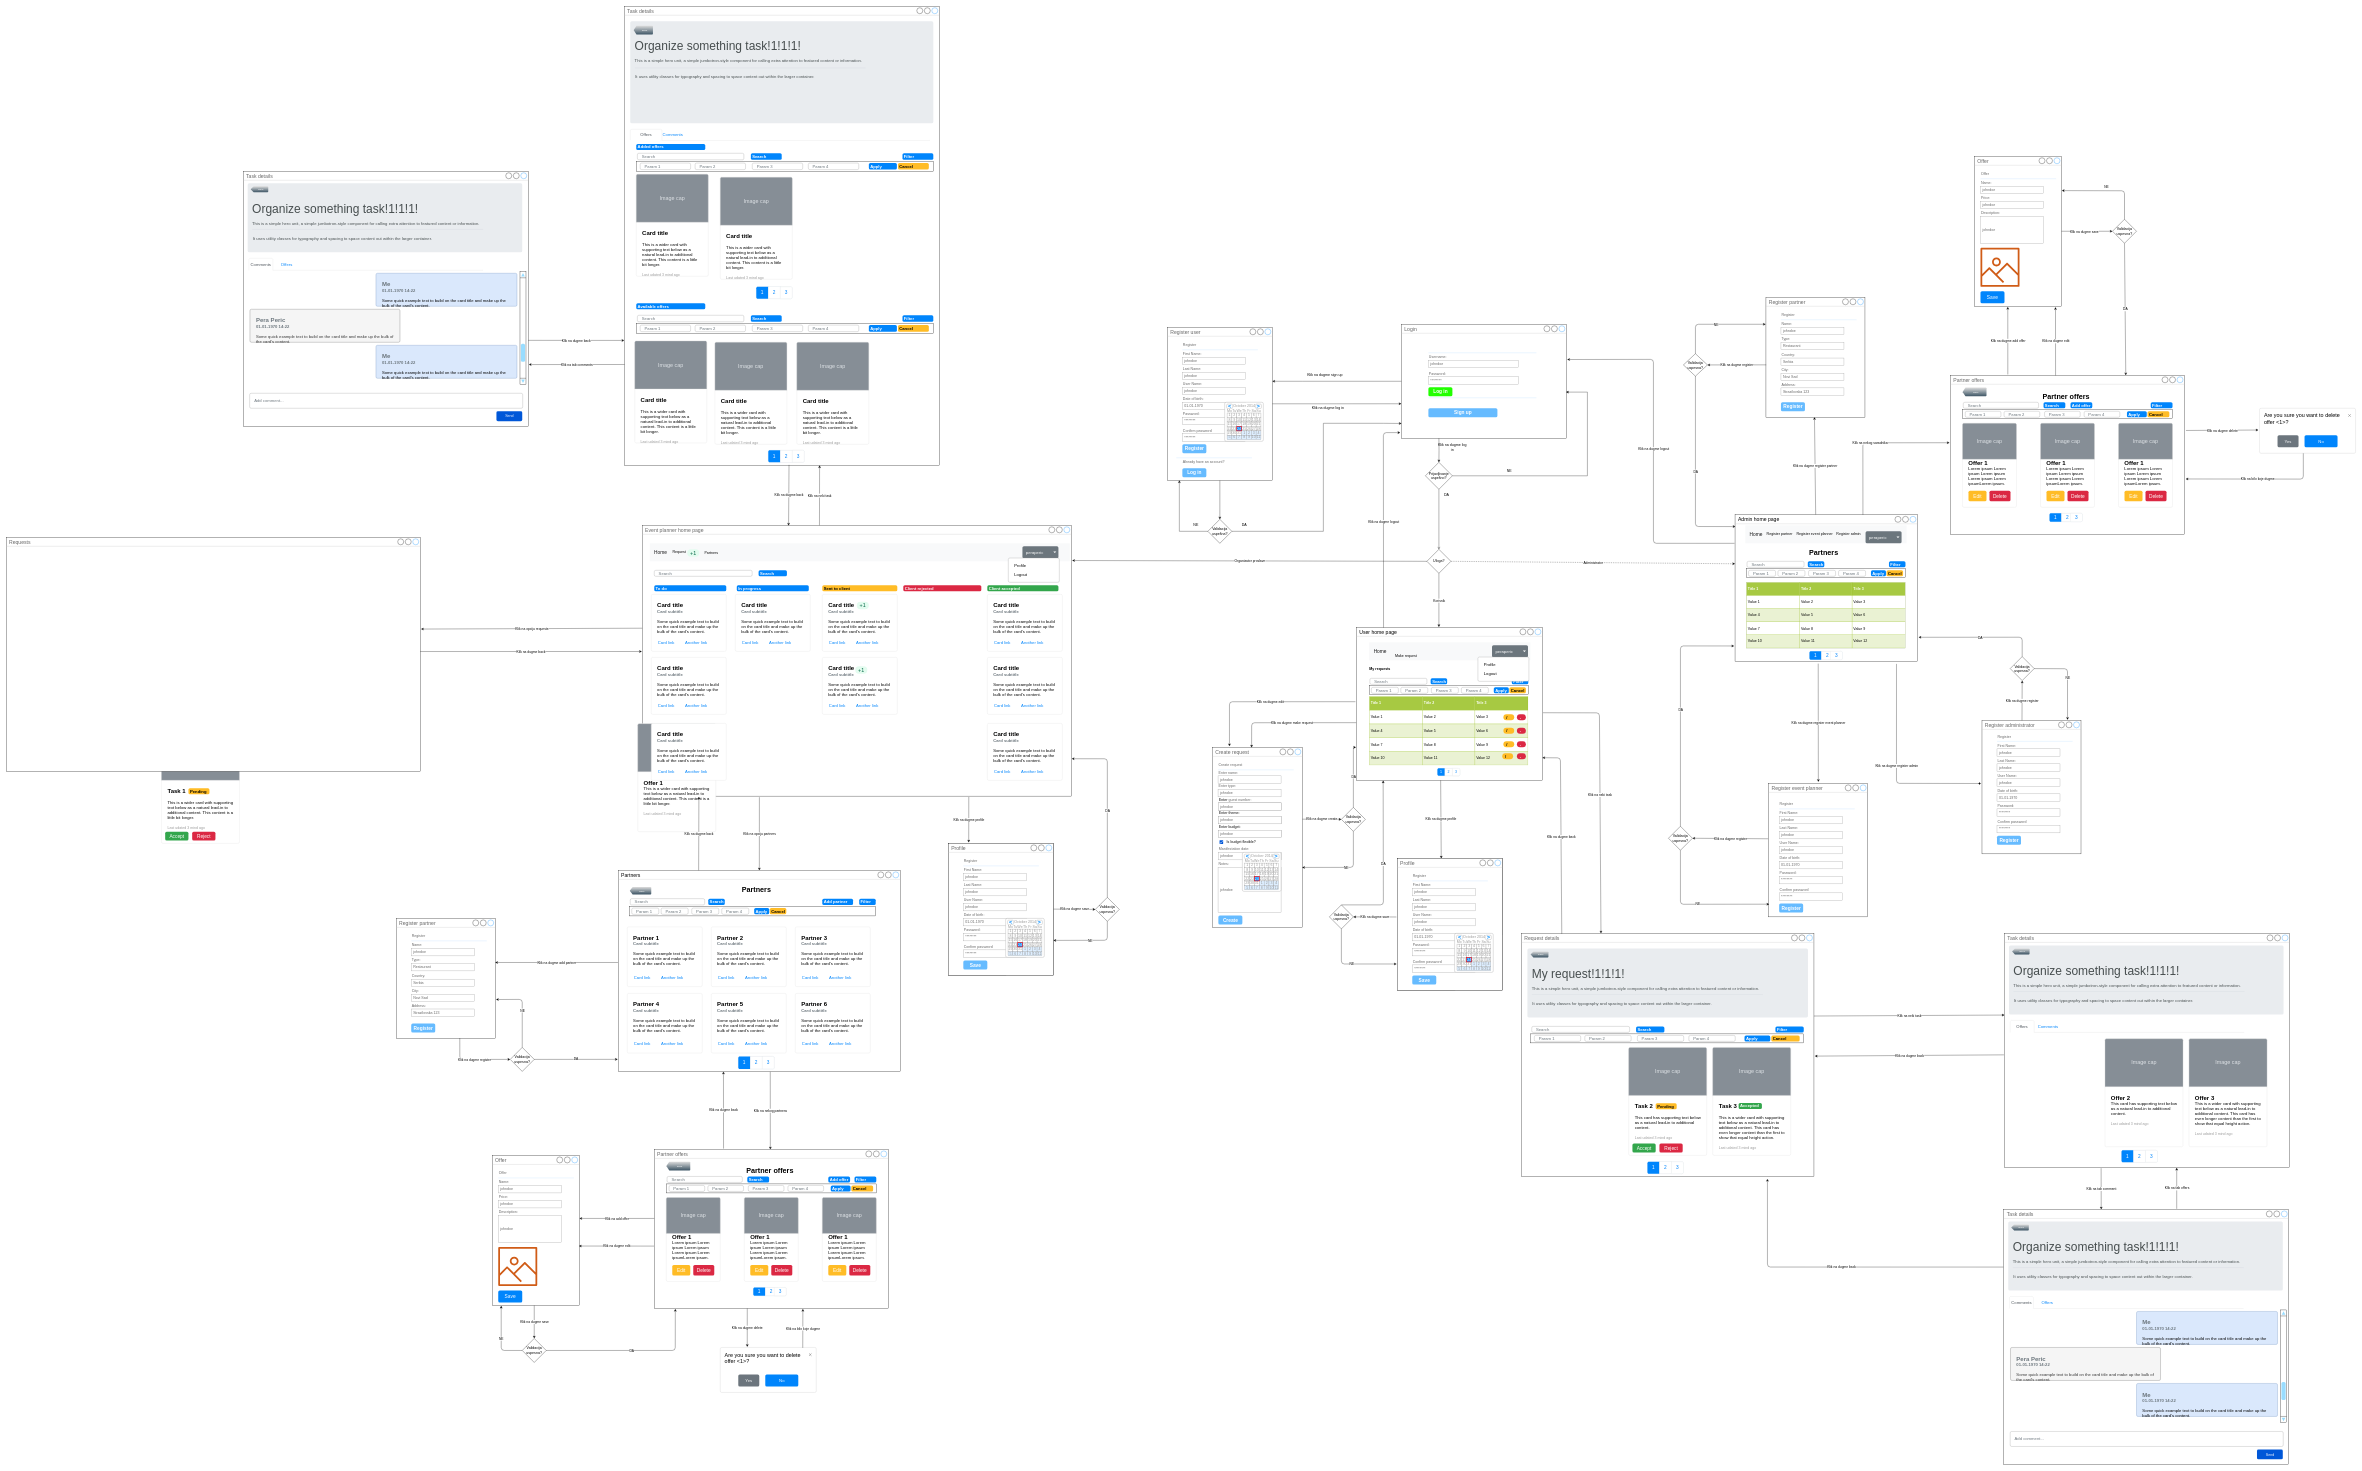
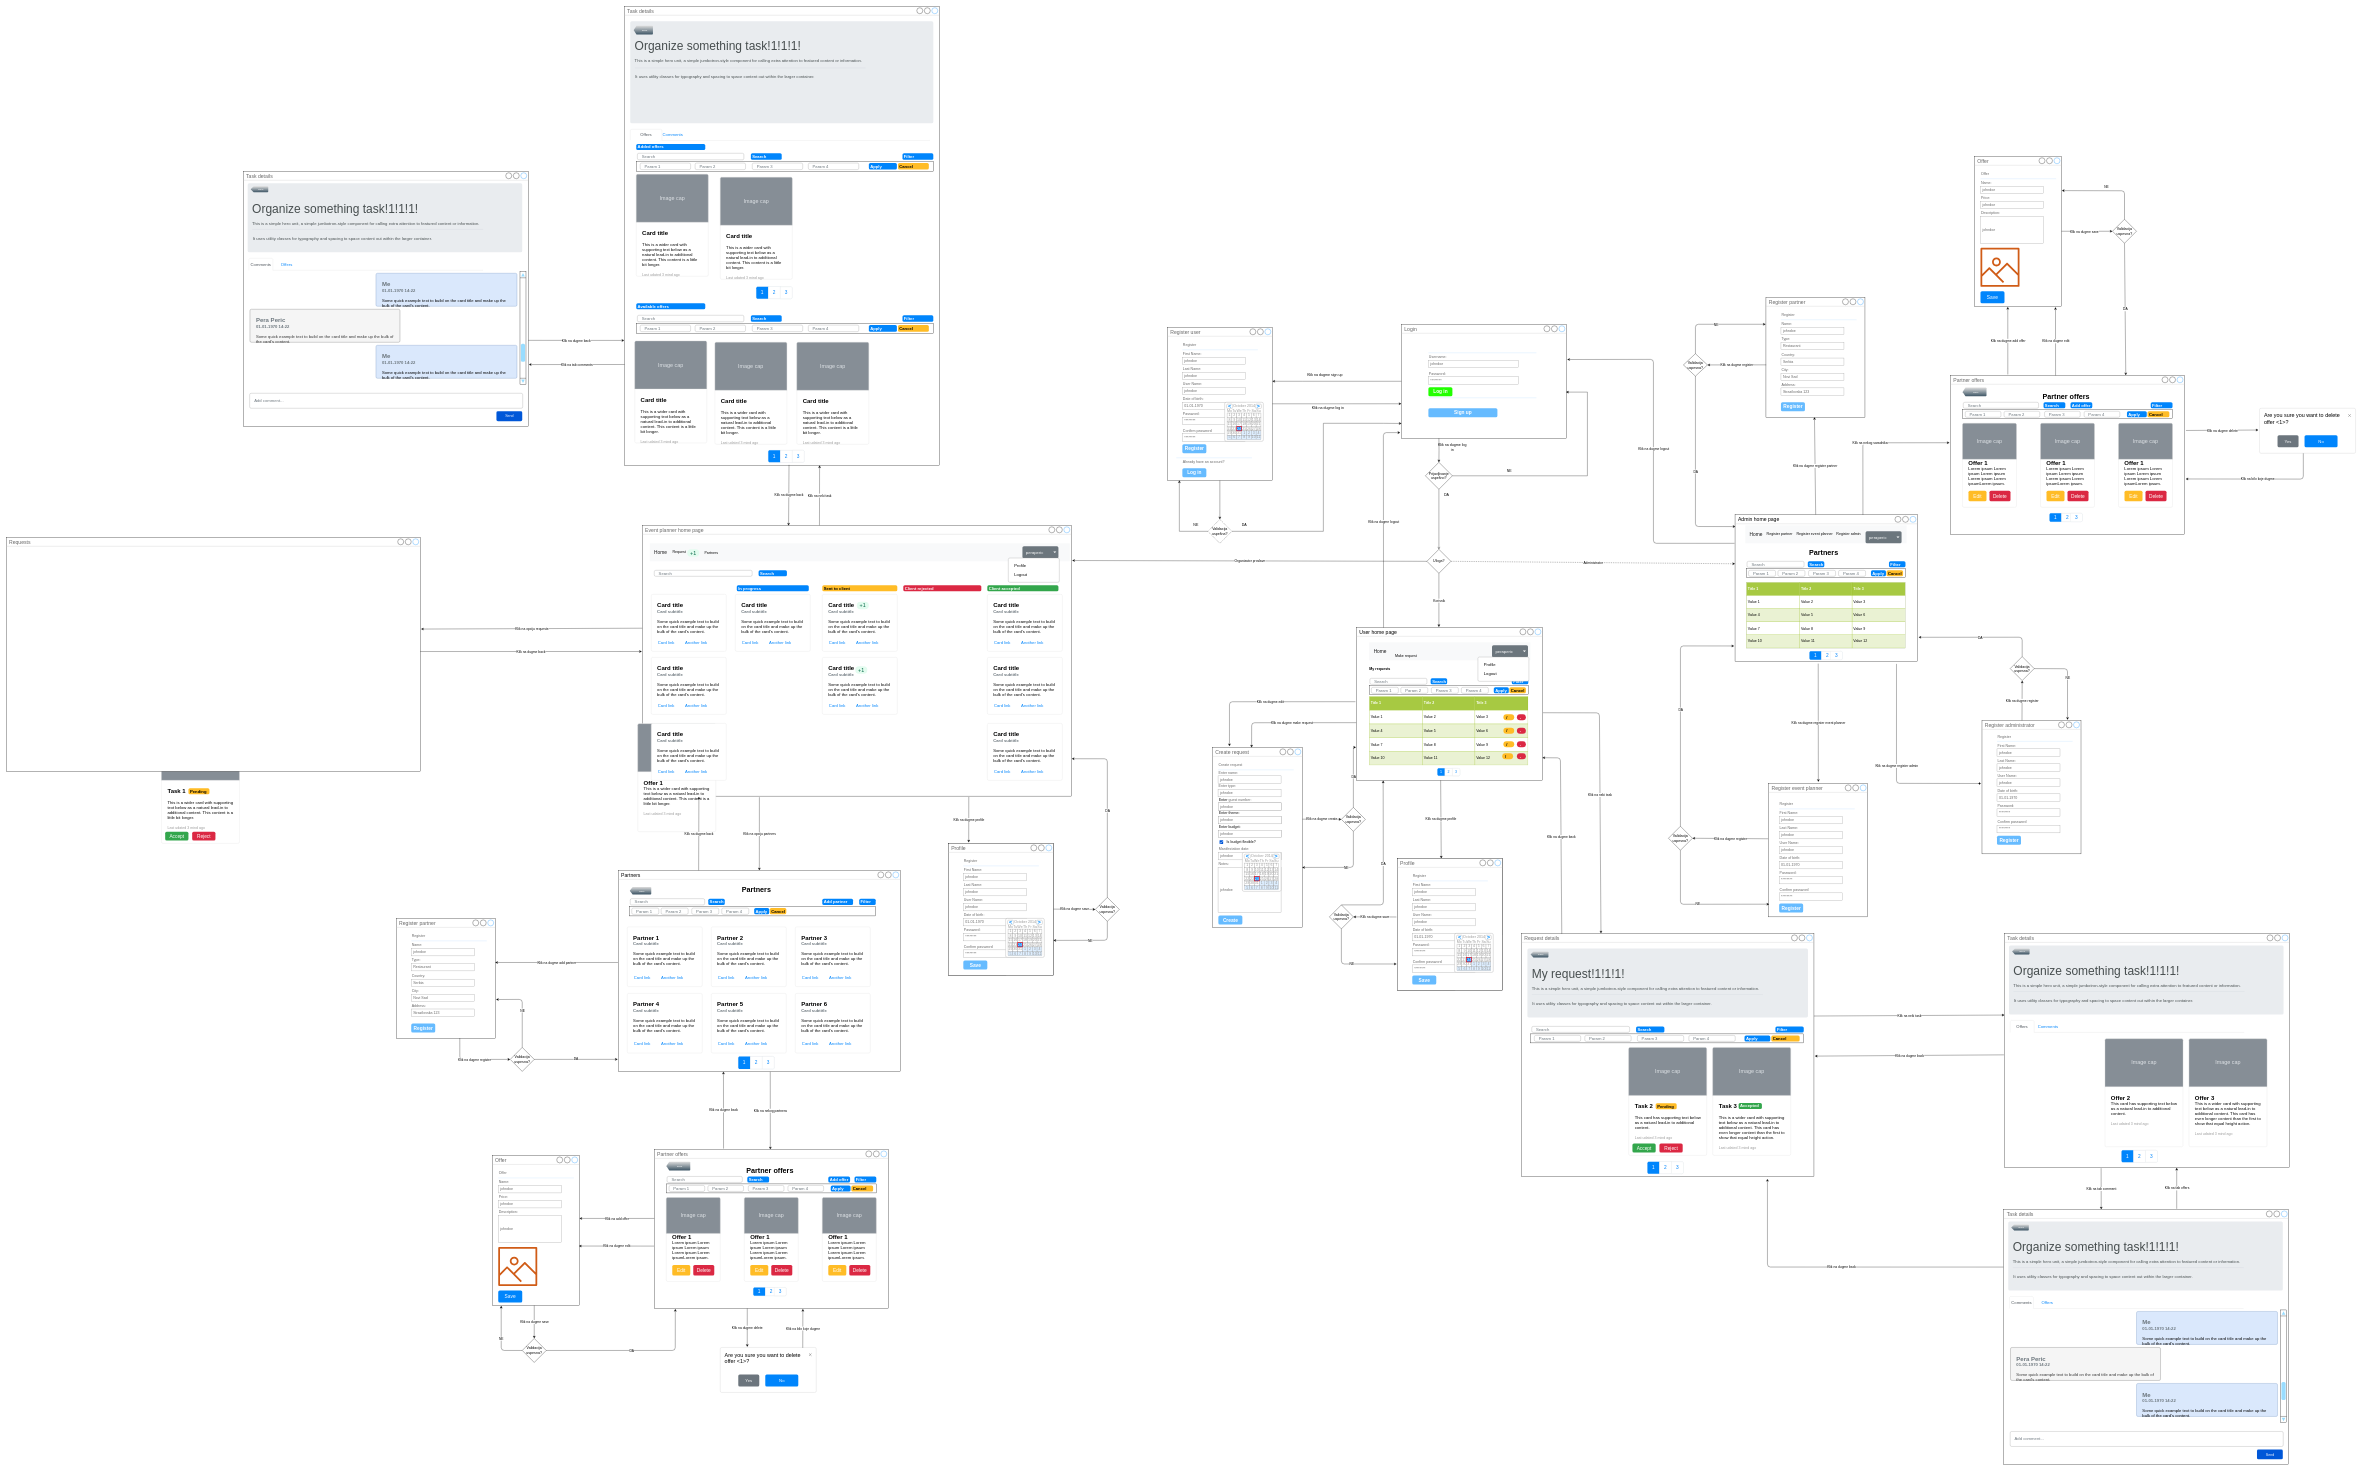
(1220, 531) -> (1220, 531)
(690, 588) -> none
